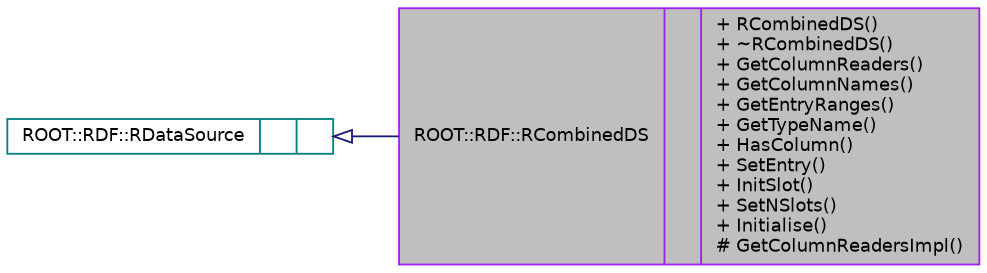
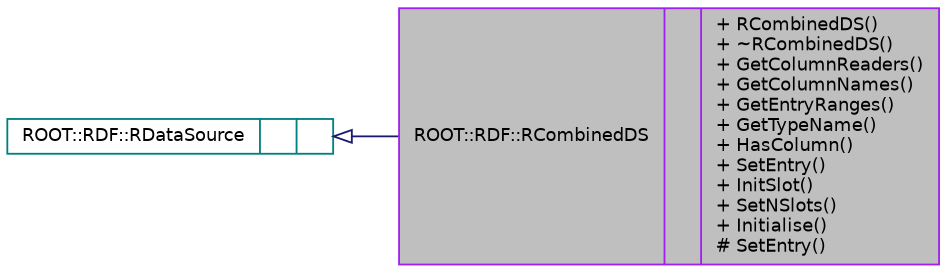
(840, 246) -> (772, 246)
